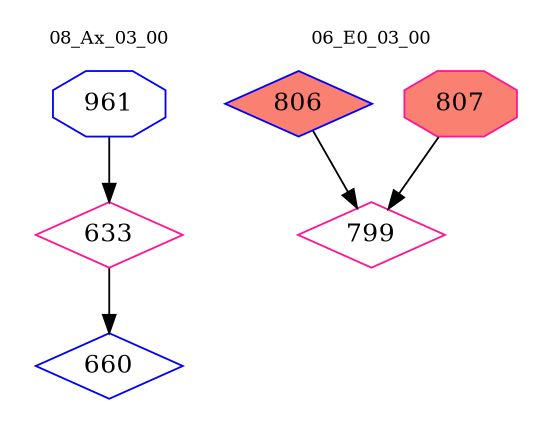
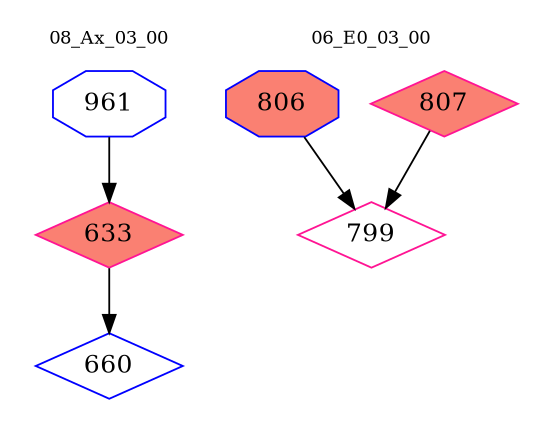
(299, 104) -> (282, 104)
(461, 104) -> (444, 104)
(109, 235) -> (109, 235)
